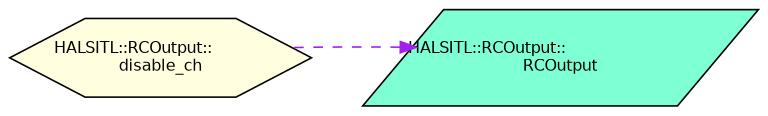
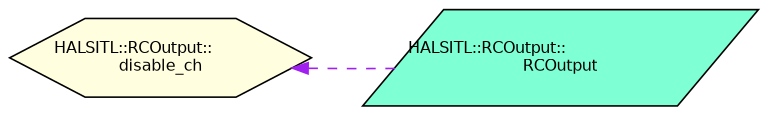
(346, 47) -> (354, 69)
